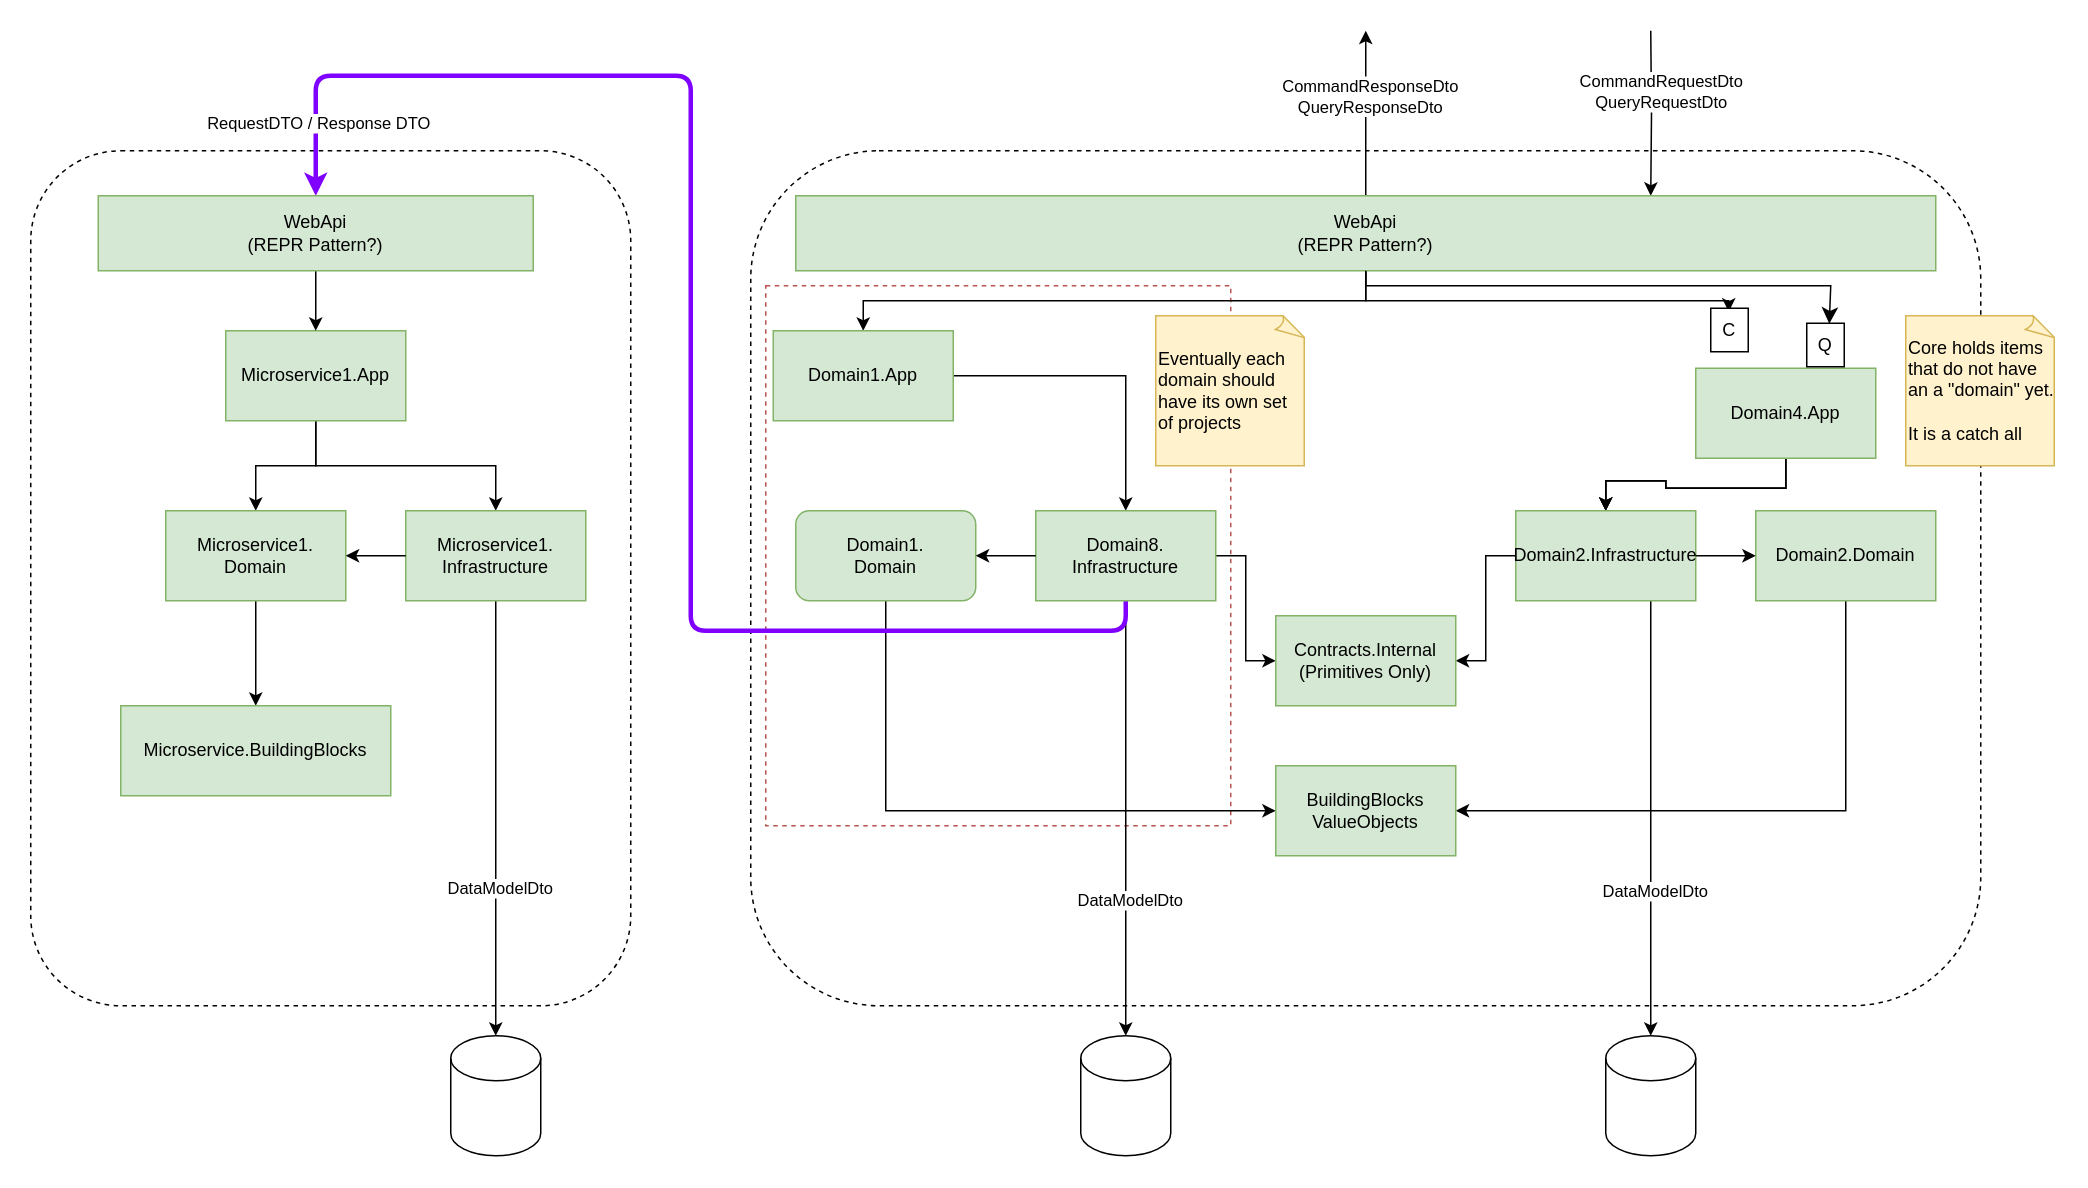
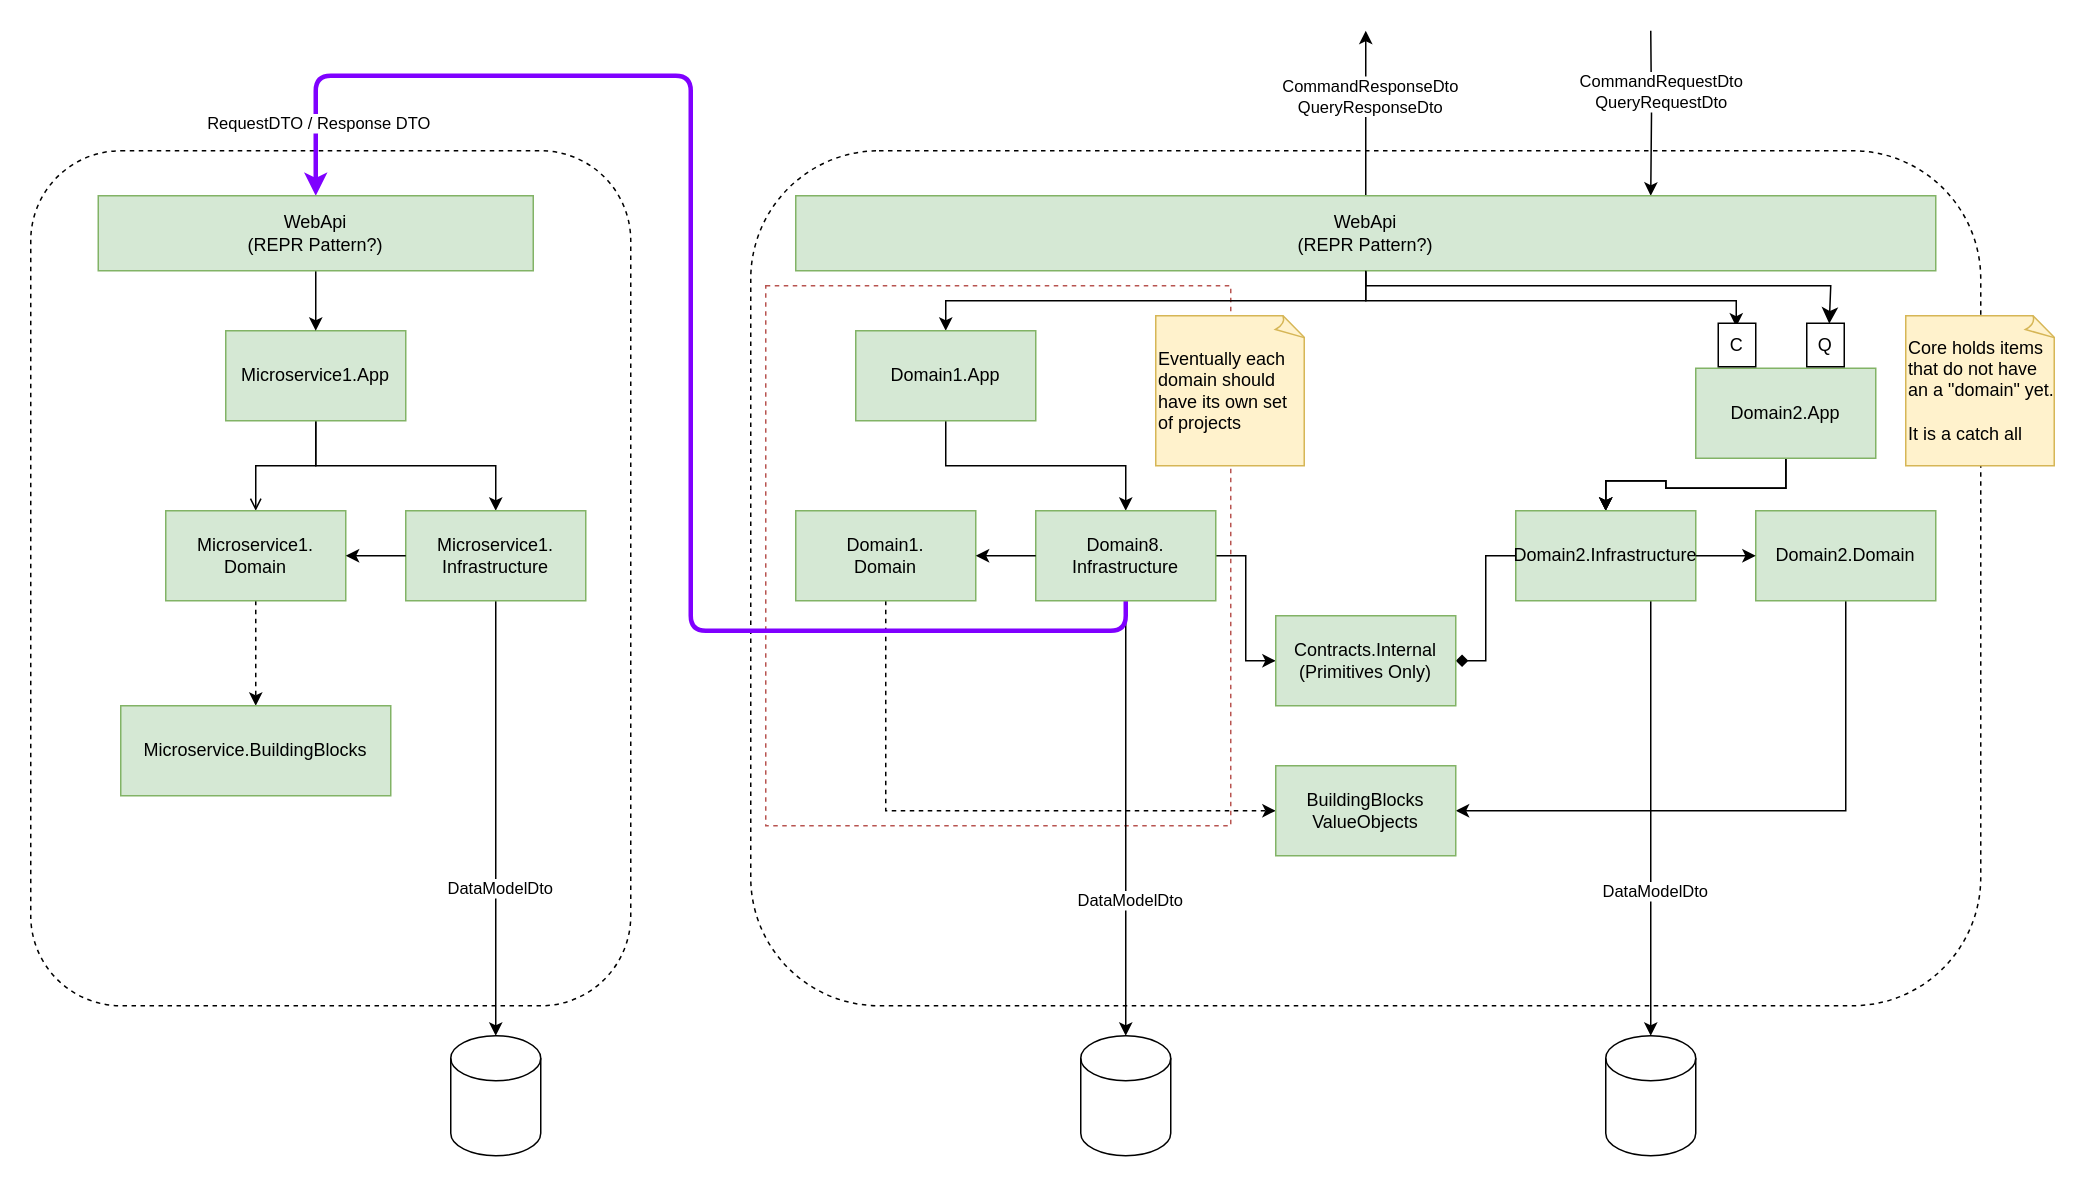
(1730, 330) -> (1737, 345)
(863, 376) -> (946, 376)
(1786, 413) -> (1786, 413)
(256, 499) -> (256, 501)
(886, 556) -> (886, 556)
(256, 647) -> (256, 647)
(1467, 661) -> (1468, 661)
(970, 811) -> (970, 811)
